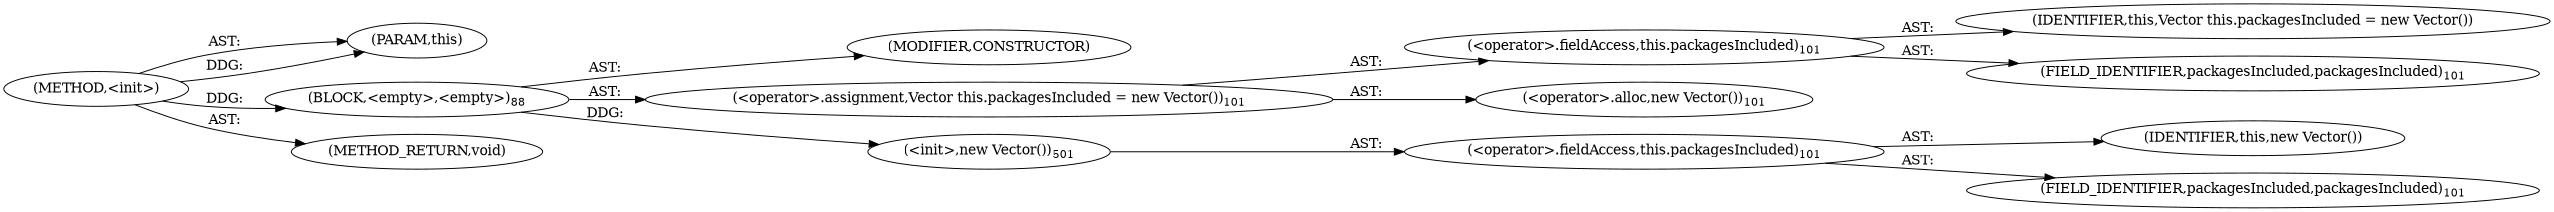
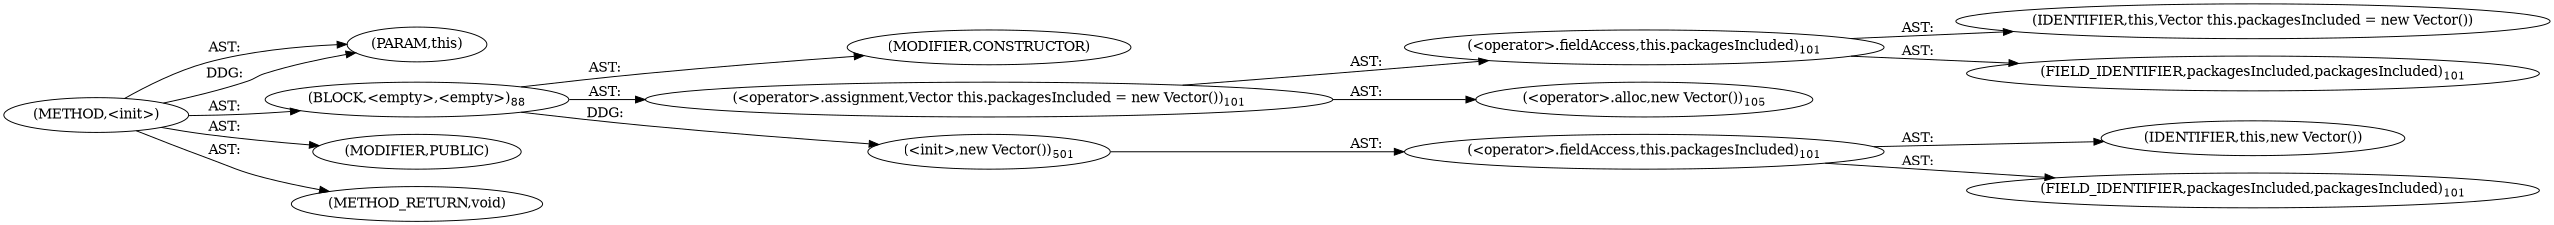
(1755, 98) -> (1755, 98)
(227, 99) -> (227, 107)
none -> (417, 152)
